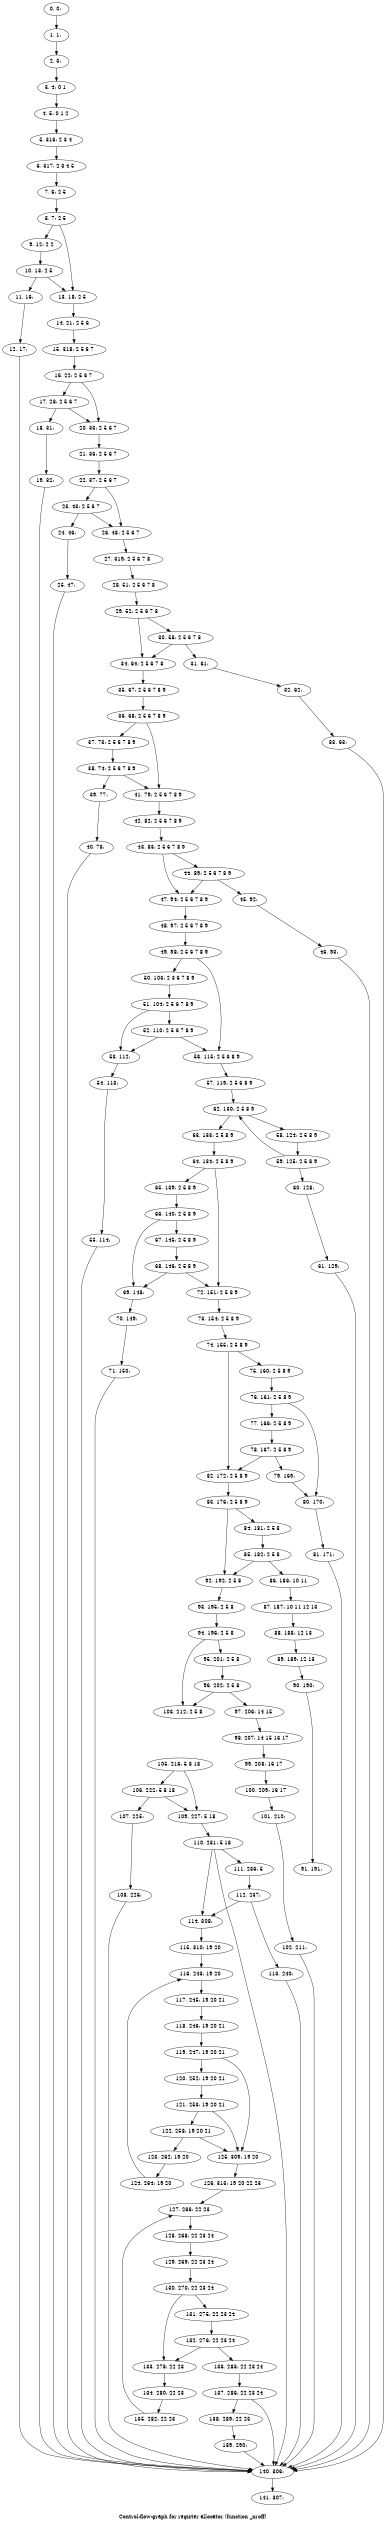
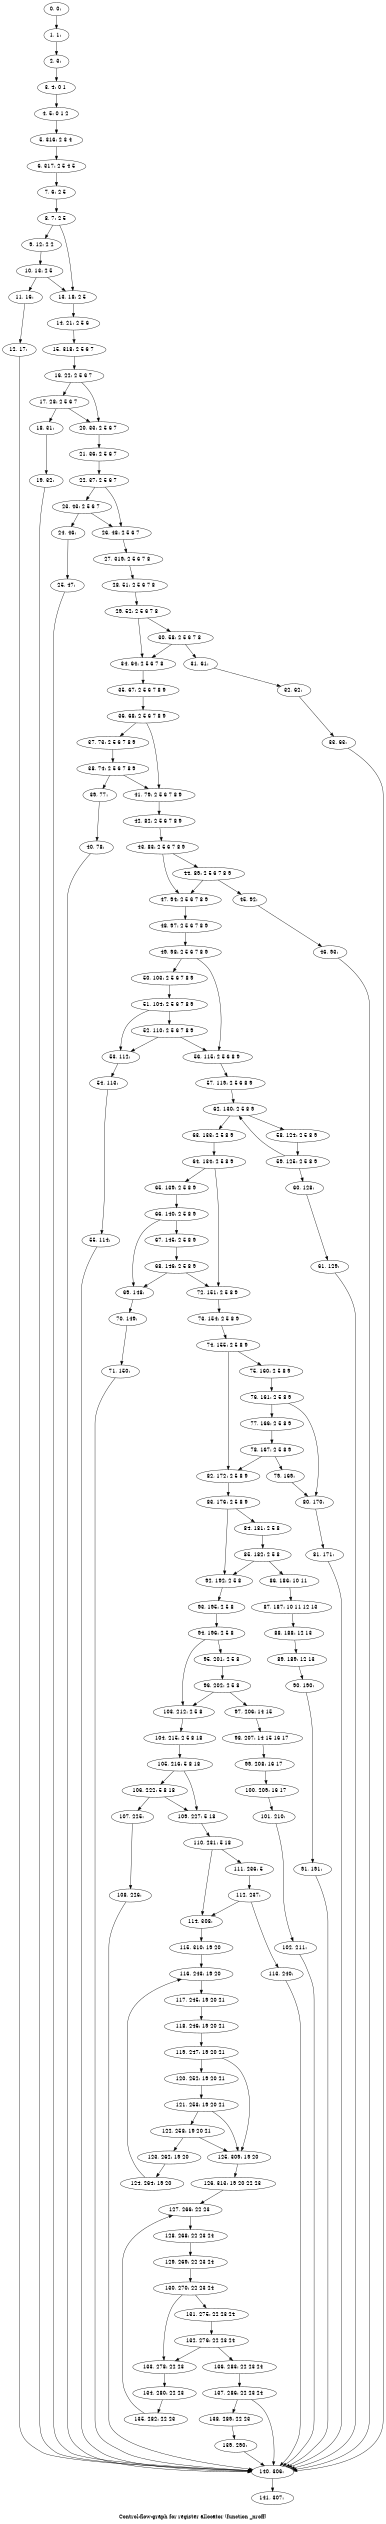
(56, 166) -> (56, 166)
(169, 978) -> (169, 978)
none -> (180, 1738)
(281, 2153) -> (328, 2178)
